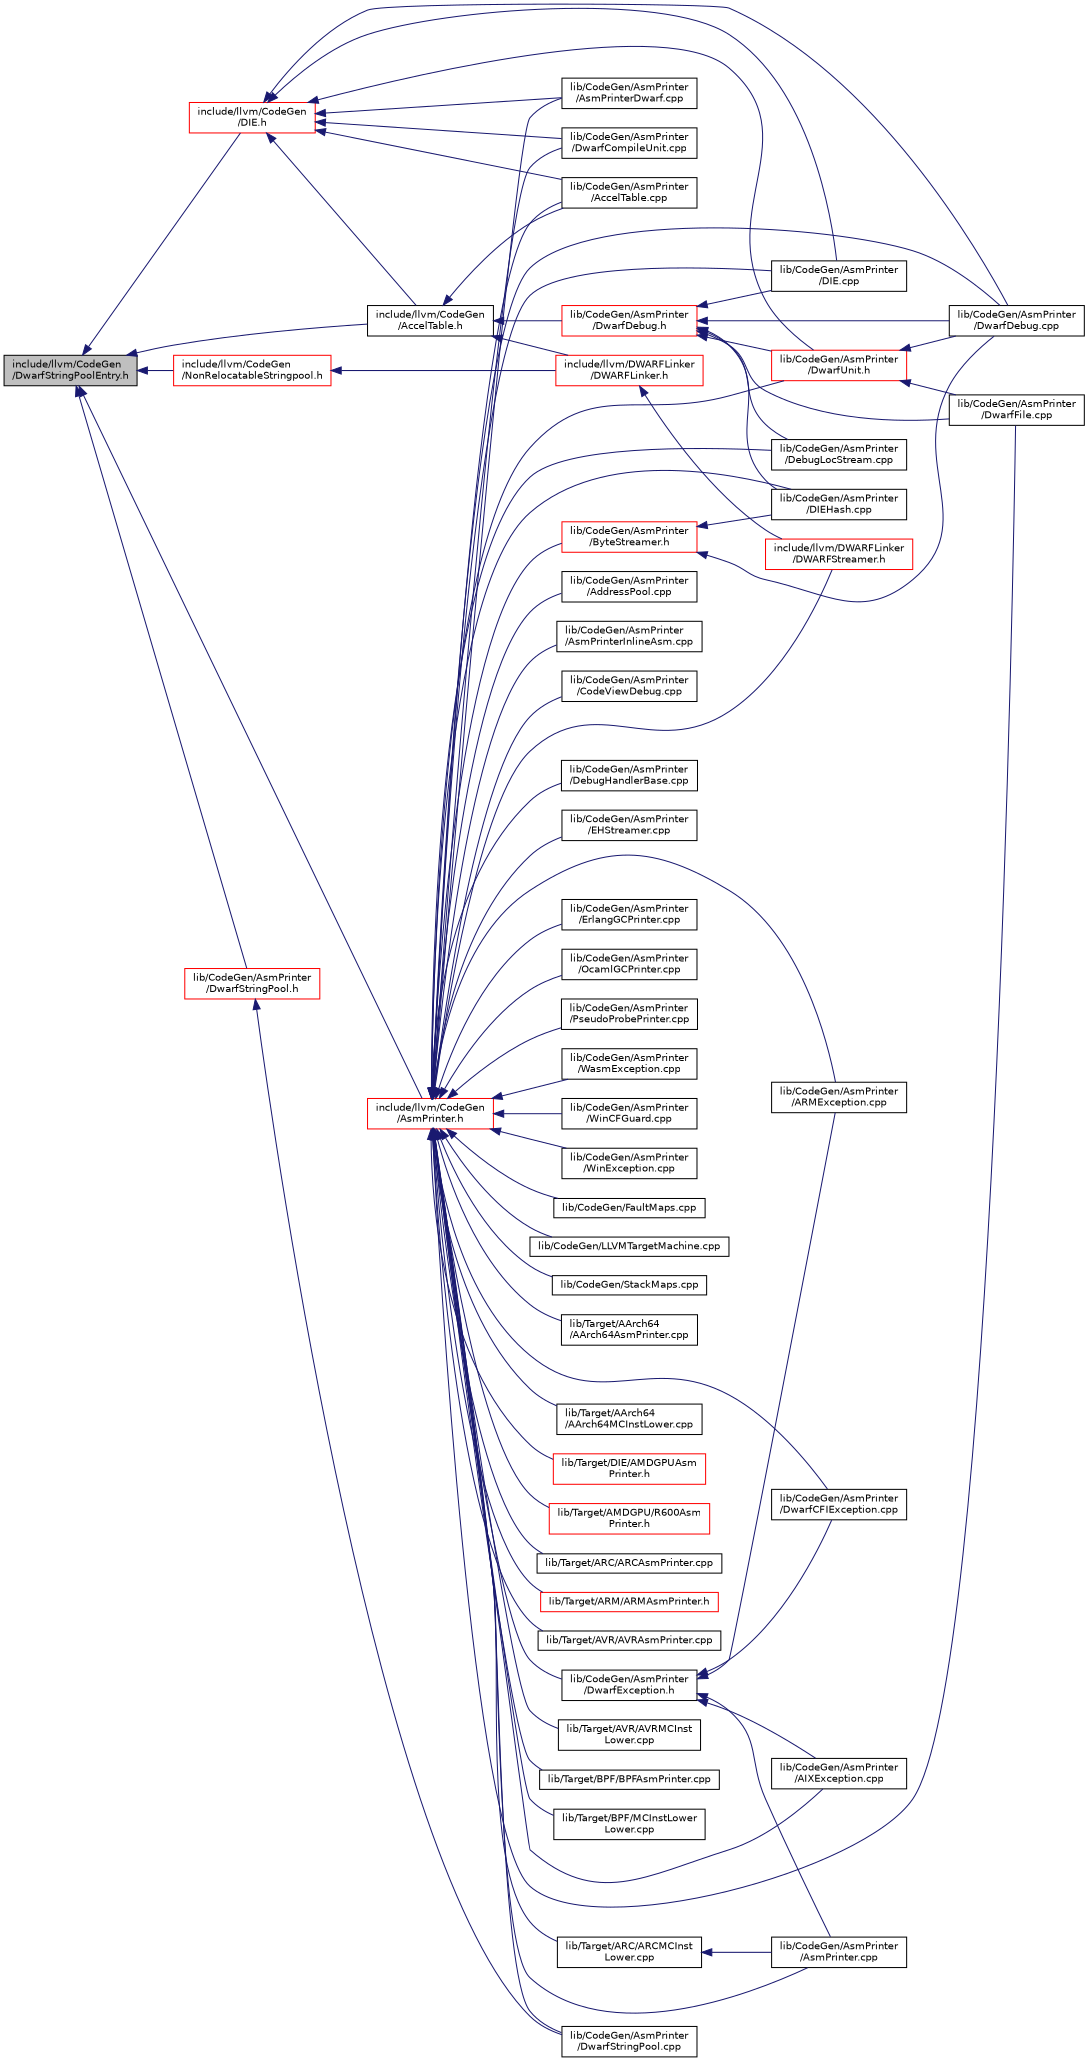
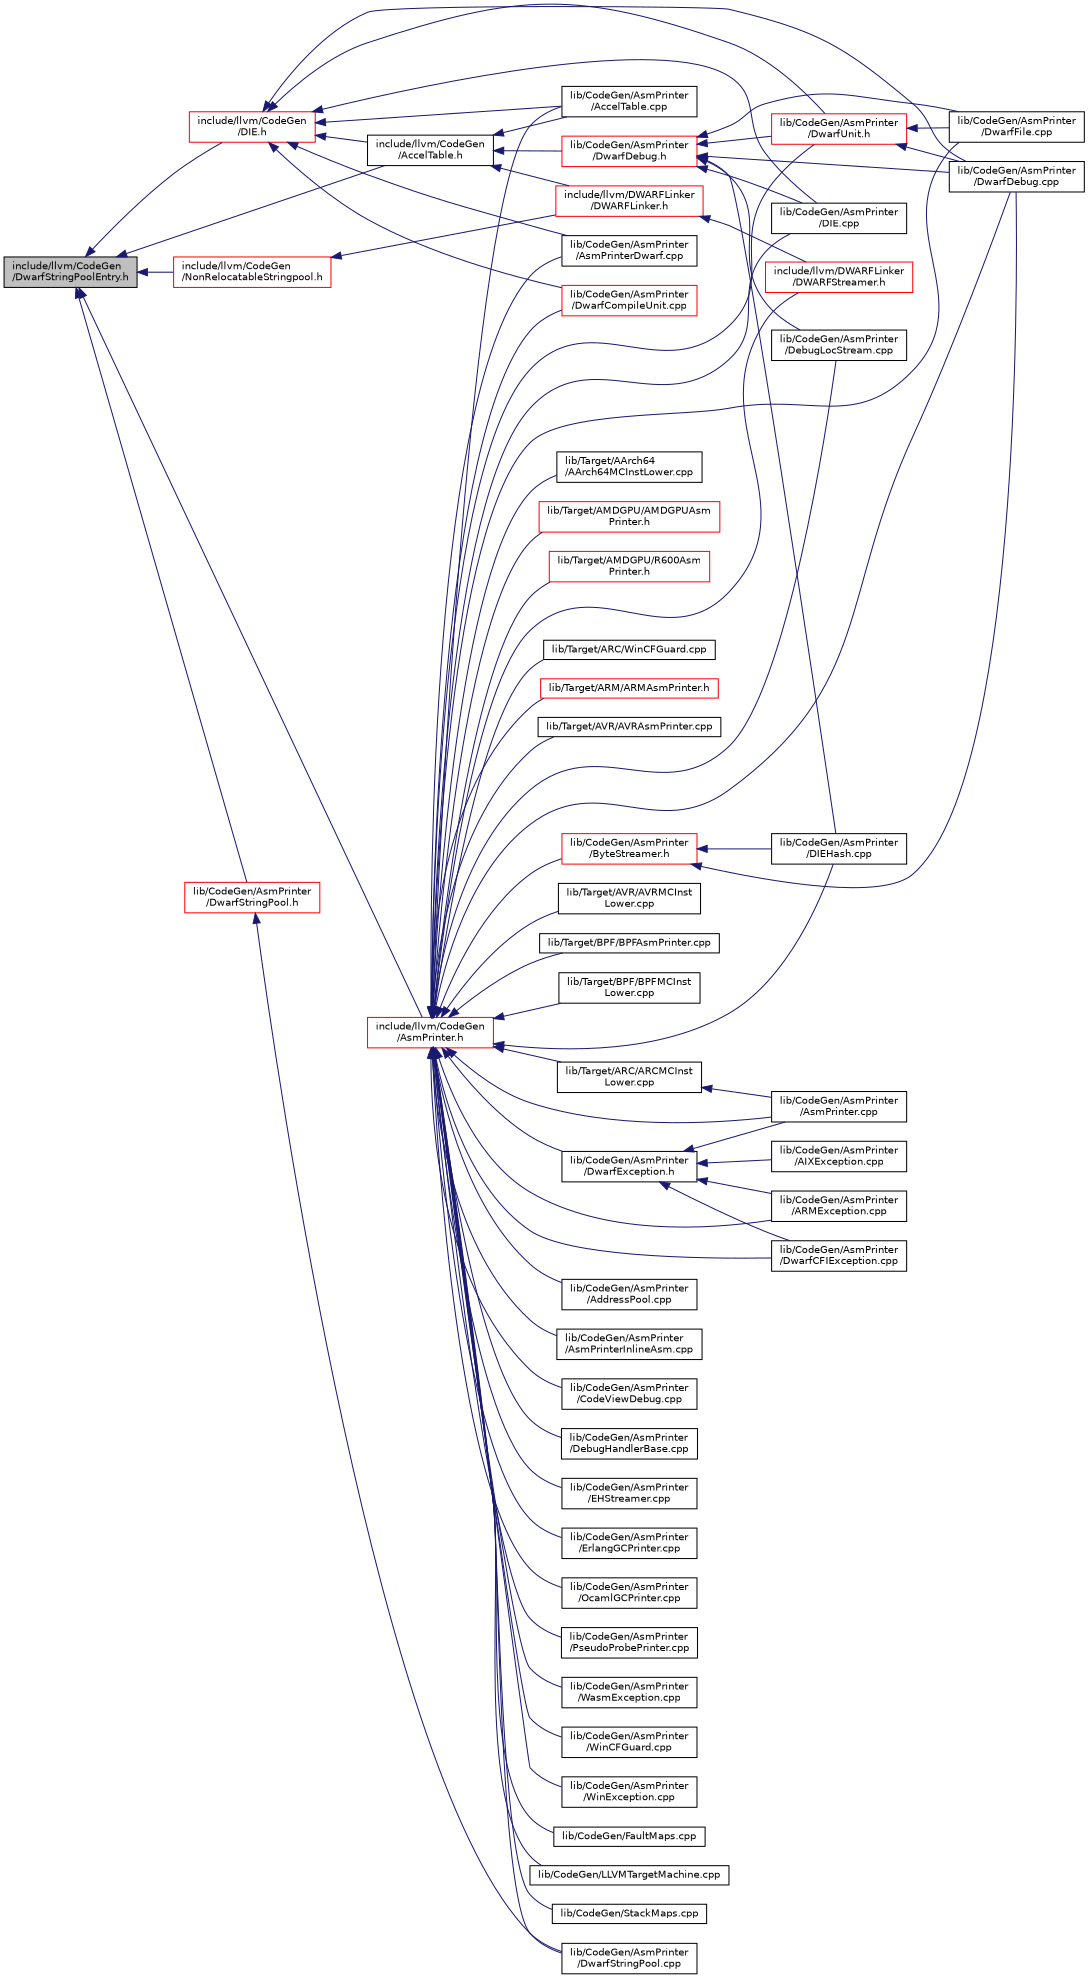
(629, 143) -> (629, 301)
(629, 1330) -> none
(629, 1469) -> (629, 517)
(629, 1563) -> (629, 650)
(524, 1810) -> none
(629, 1824) -> (629, 988)
